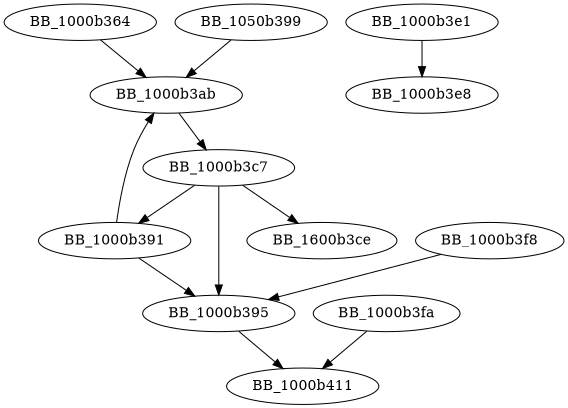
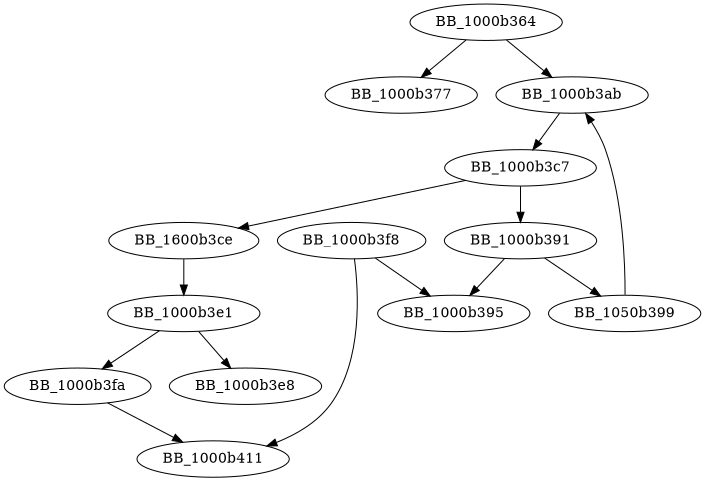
none -> (401, 95)
(127, 170) -> (568, 274)
(219, 235) -> none
none -> (184, 272)
none -> (135, 347)
(257, 347) -> (349, 367)
